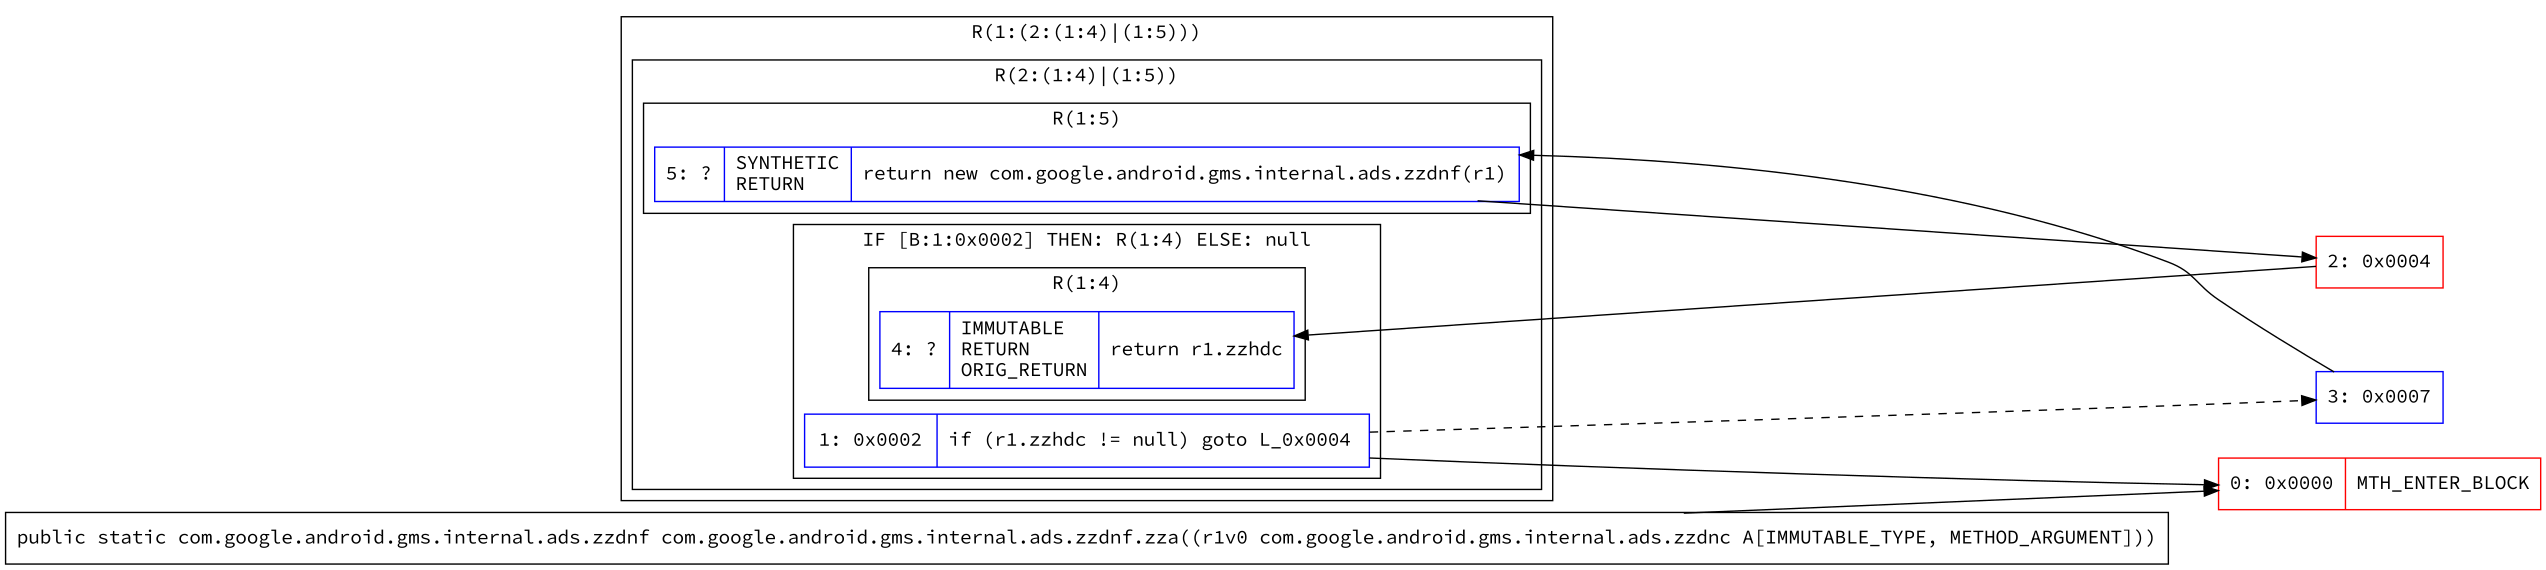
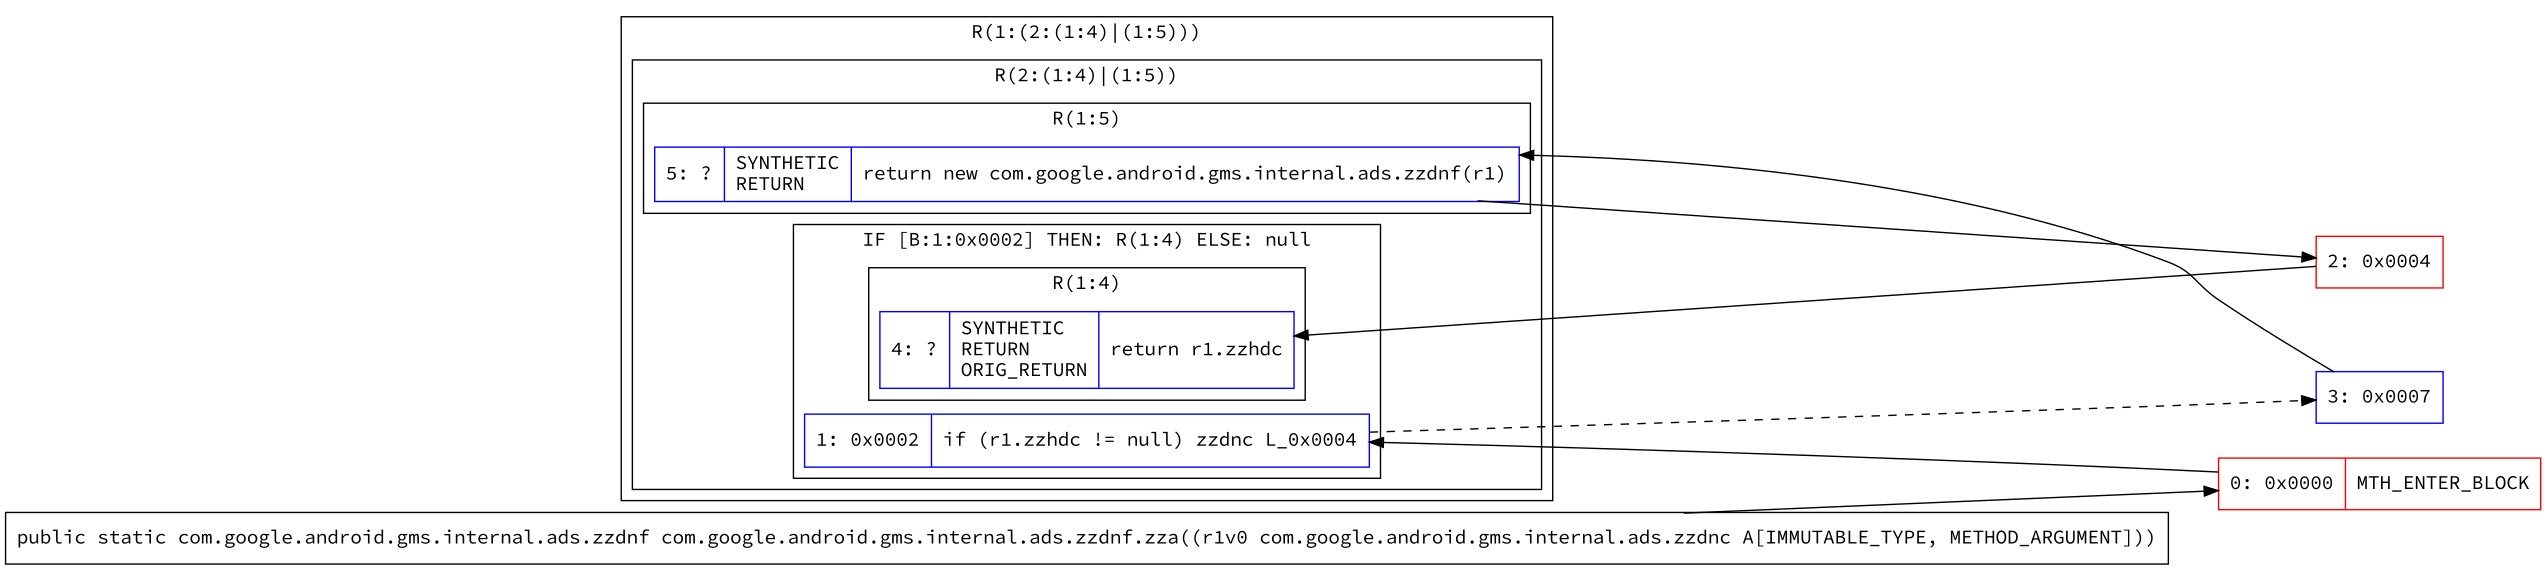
(1013, 328) -> (1013, 328)
(1150, 440) -> (1150, 440)
(1787, 473) -> (1801, 455)
